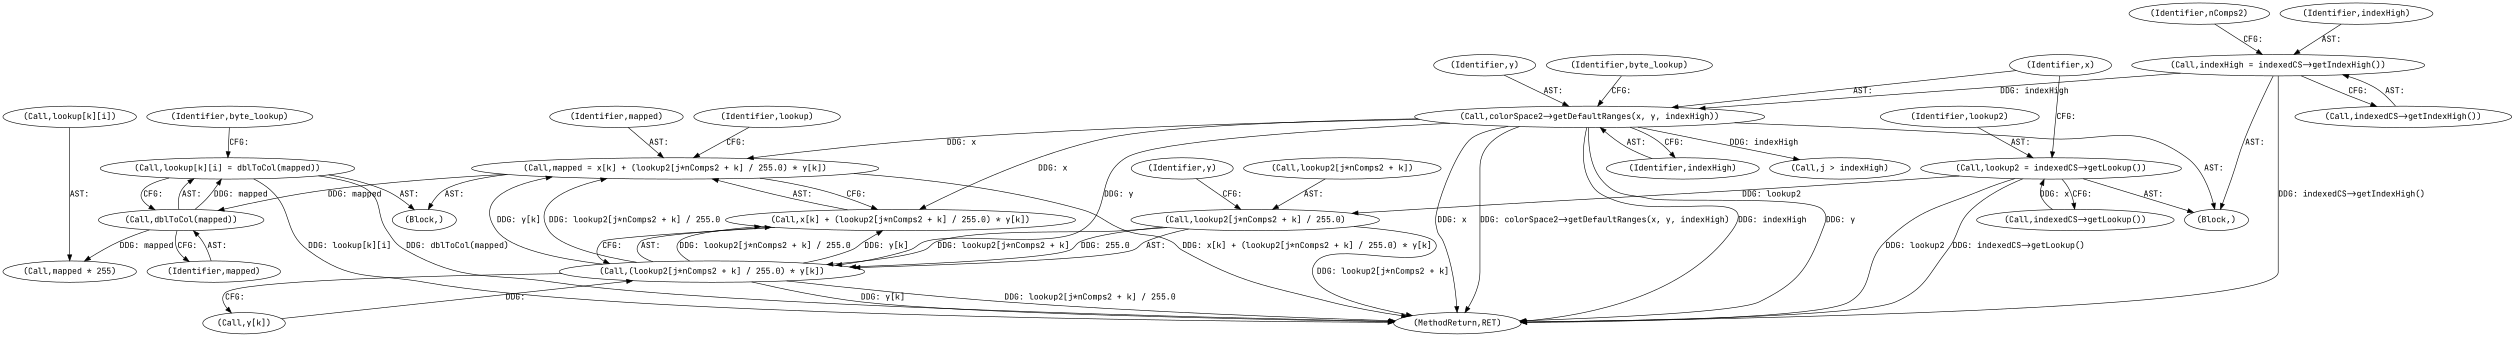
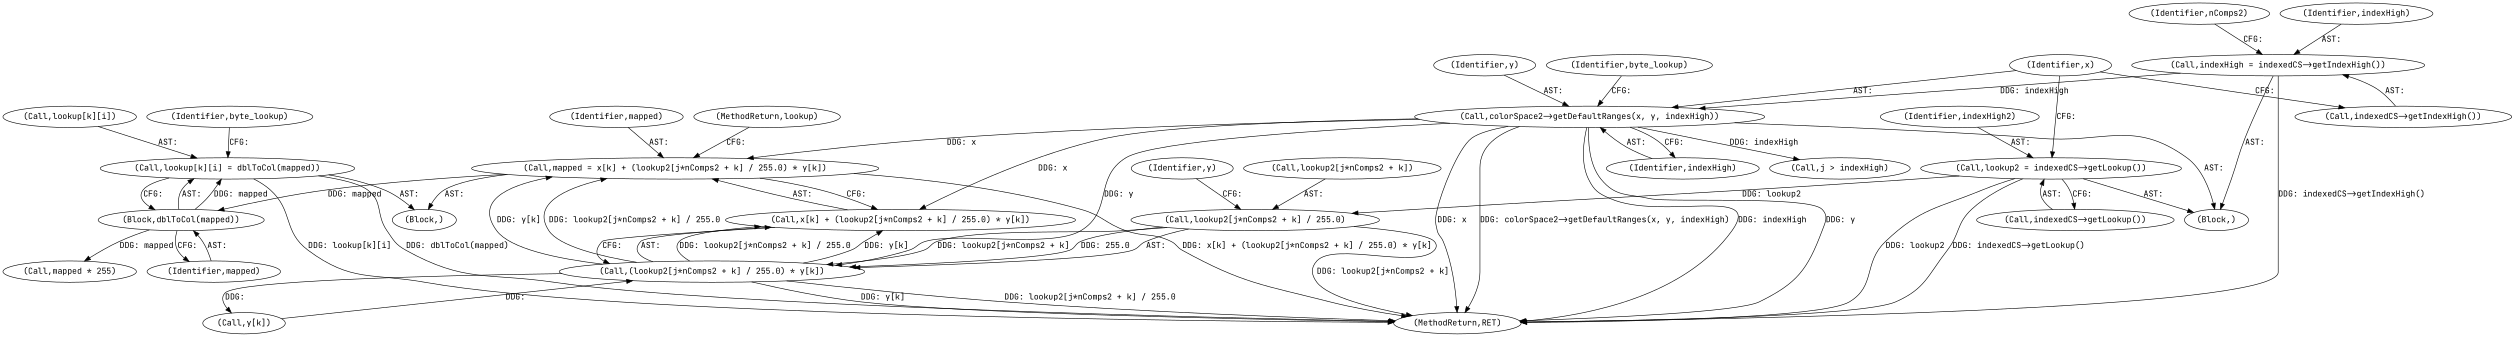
(2336, 90) -> (2219, 90)
(767, 117) -> (767, 117)
(1960, 117) -> (1960, 117)
(70, 191) -> (145, 141)
(2055, 194) -> (2055, 194)
(181, 220) -> (181, 220)
(238, 297) -> (238, 297)
